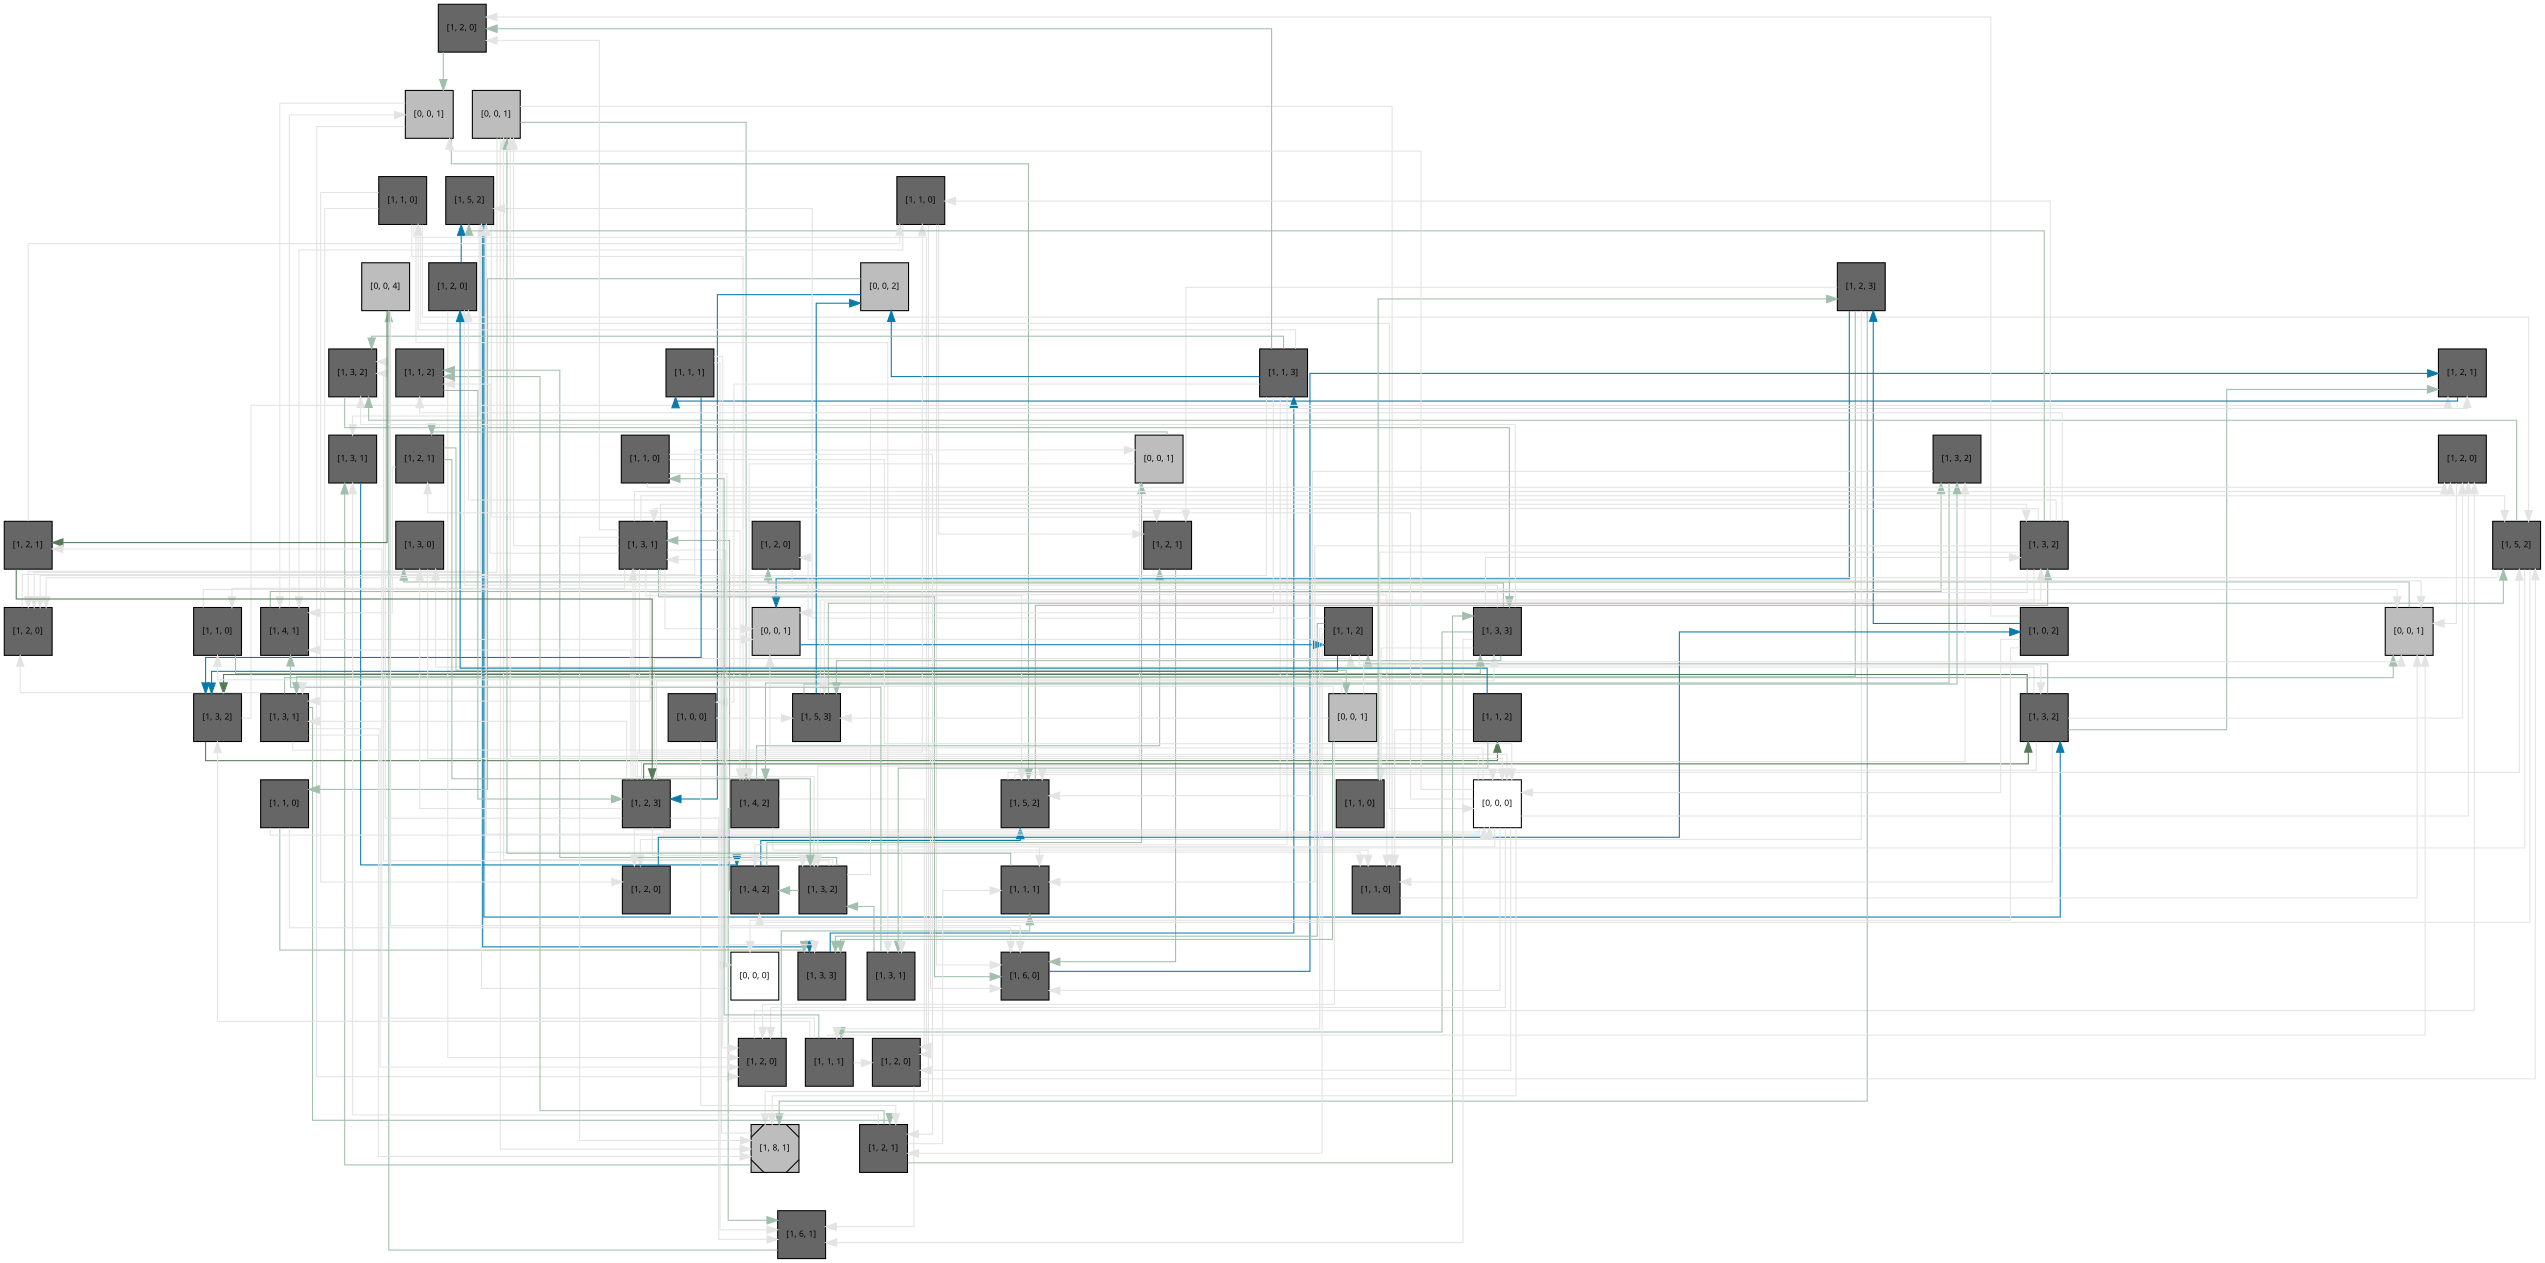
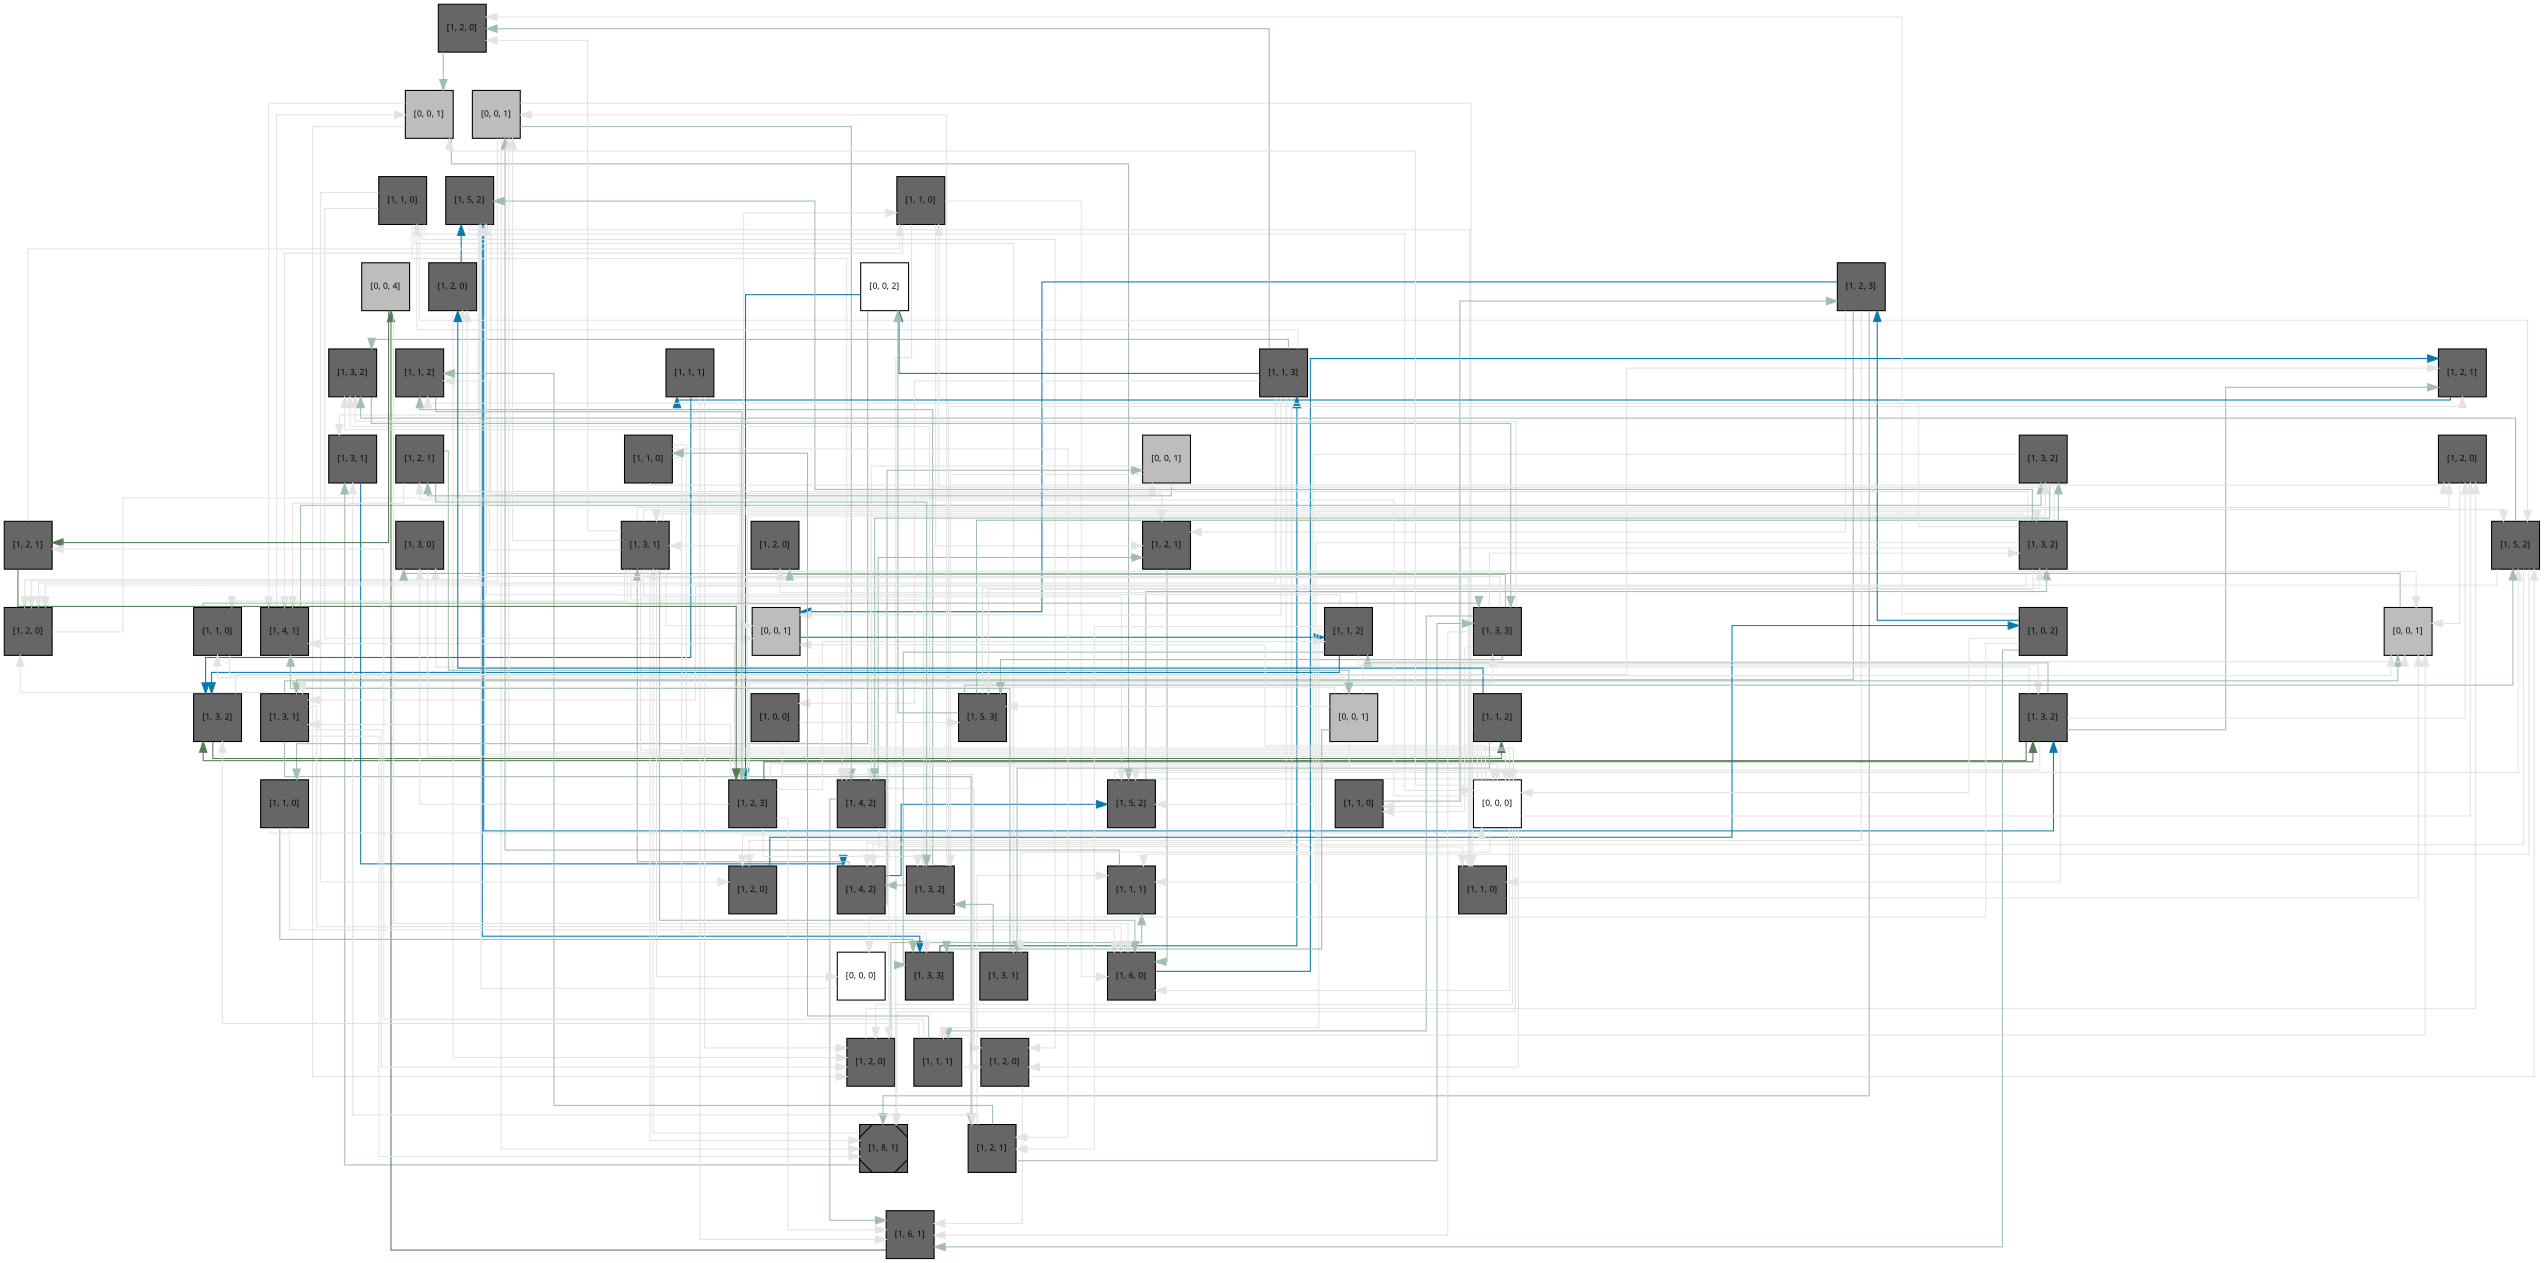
(885, 287) -> (885, 287)
(816, 482) -> (898, 547)
(389, 980) -> (391, 1033)
(775, 1148) -> (884, 1148)
none -> (1781, 1247)
